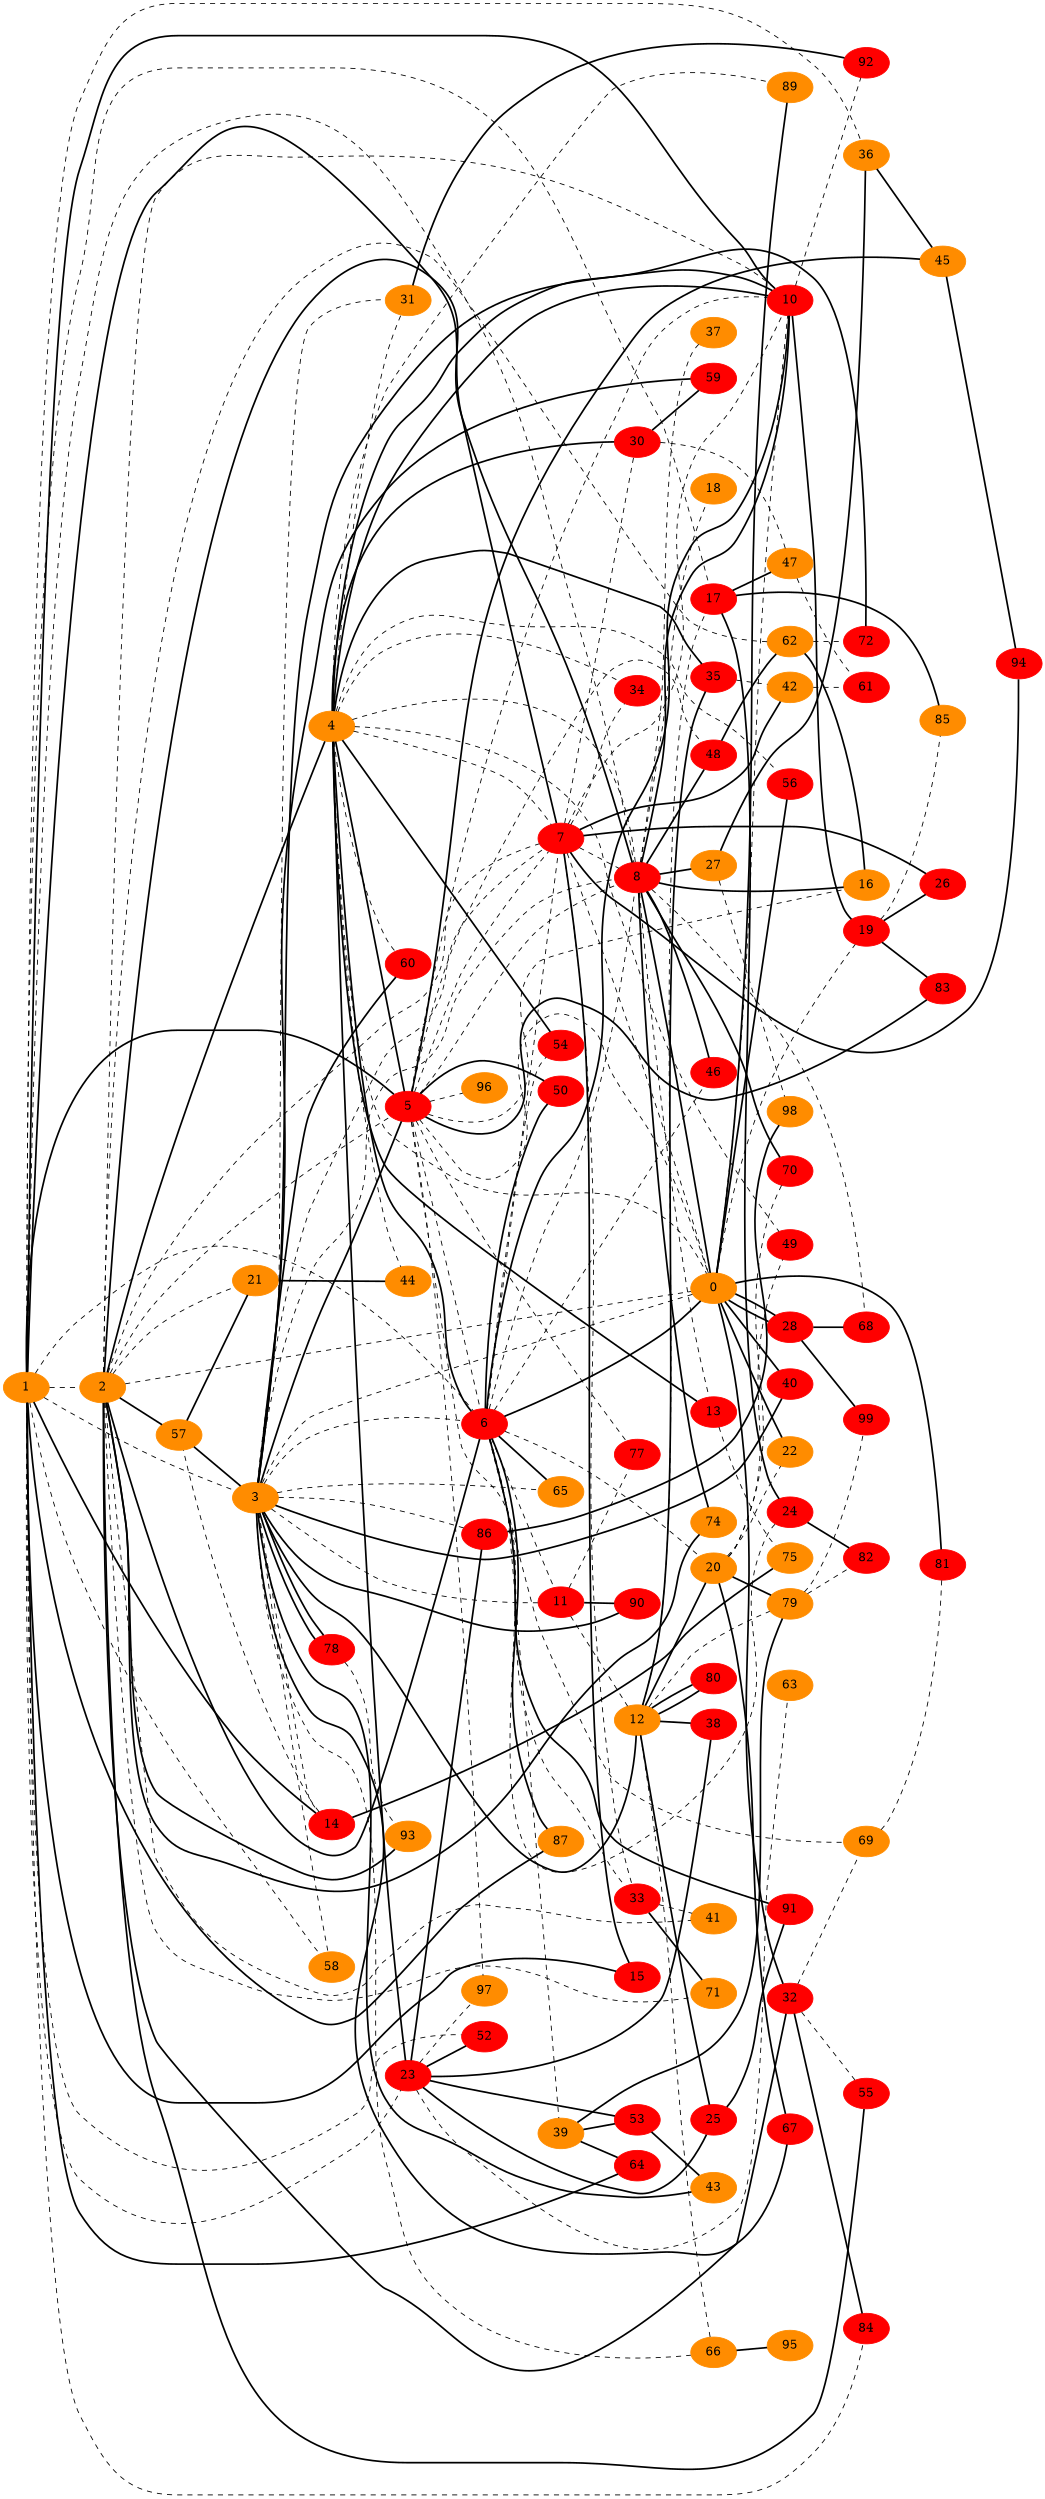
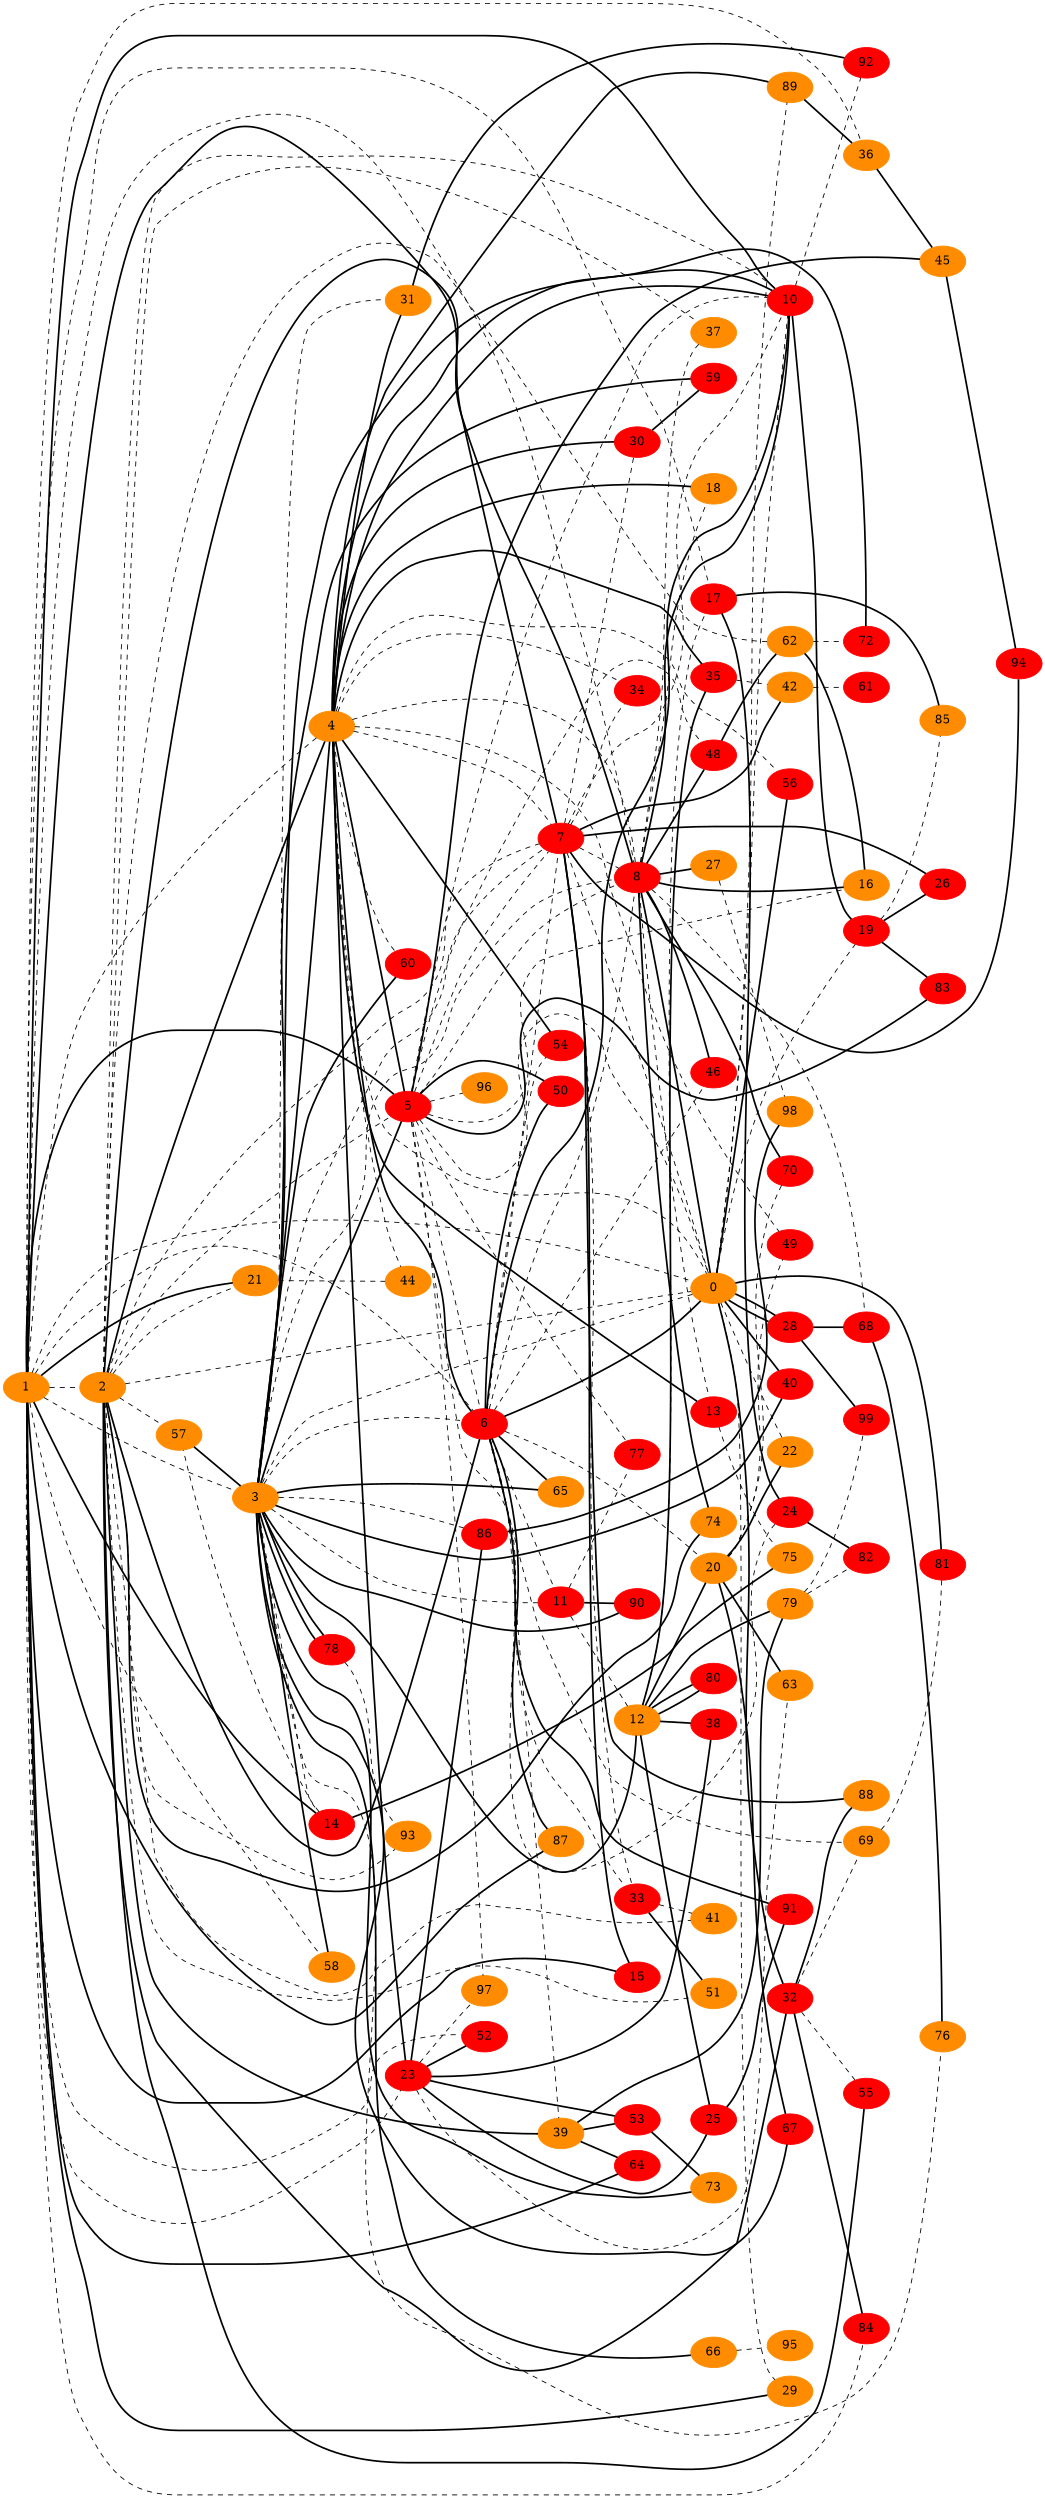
(433, 322) -> (433, 322)
none -> (134, 503)
(356, 511) -> (356, 511)
none -> (453, 518)
(847, 527) -> (828, 121)
(790, 563) -> none
(752, 717) -> (752, 717)
none -> (82, 1013)
none -> (297, 1112)
none -> (333, 1221)
(343, 1281) -> (343, 1281)
(744, 1357) -> (744, 1357)
(217, 1358) -> (140, 1309)
(141, 1411) -> (141, 1411)
(407, 1484) -> (407, 1484)
(758, 1507) -> (758, 1507)
(758, 1589) -> (759, 1638)
(701, 1648) -> (701, 1648)
(291, 1733) -> (291, 1733)
(151, 1781) -> (151, 1781)
none -> (866, 1796)
none -> (139, 1908)
(714, 1993) -> (714, 1993)
(376, 2028) -> (387, 2164)
(675, 2036) -> none
none -> (943, 2037)
(714, 2188) -> (714, 2188)
(752, 2349) -> (752, 2349)
none -> (790, 2391)
